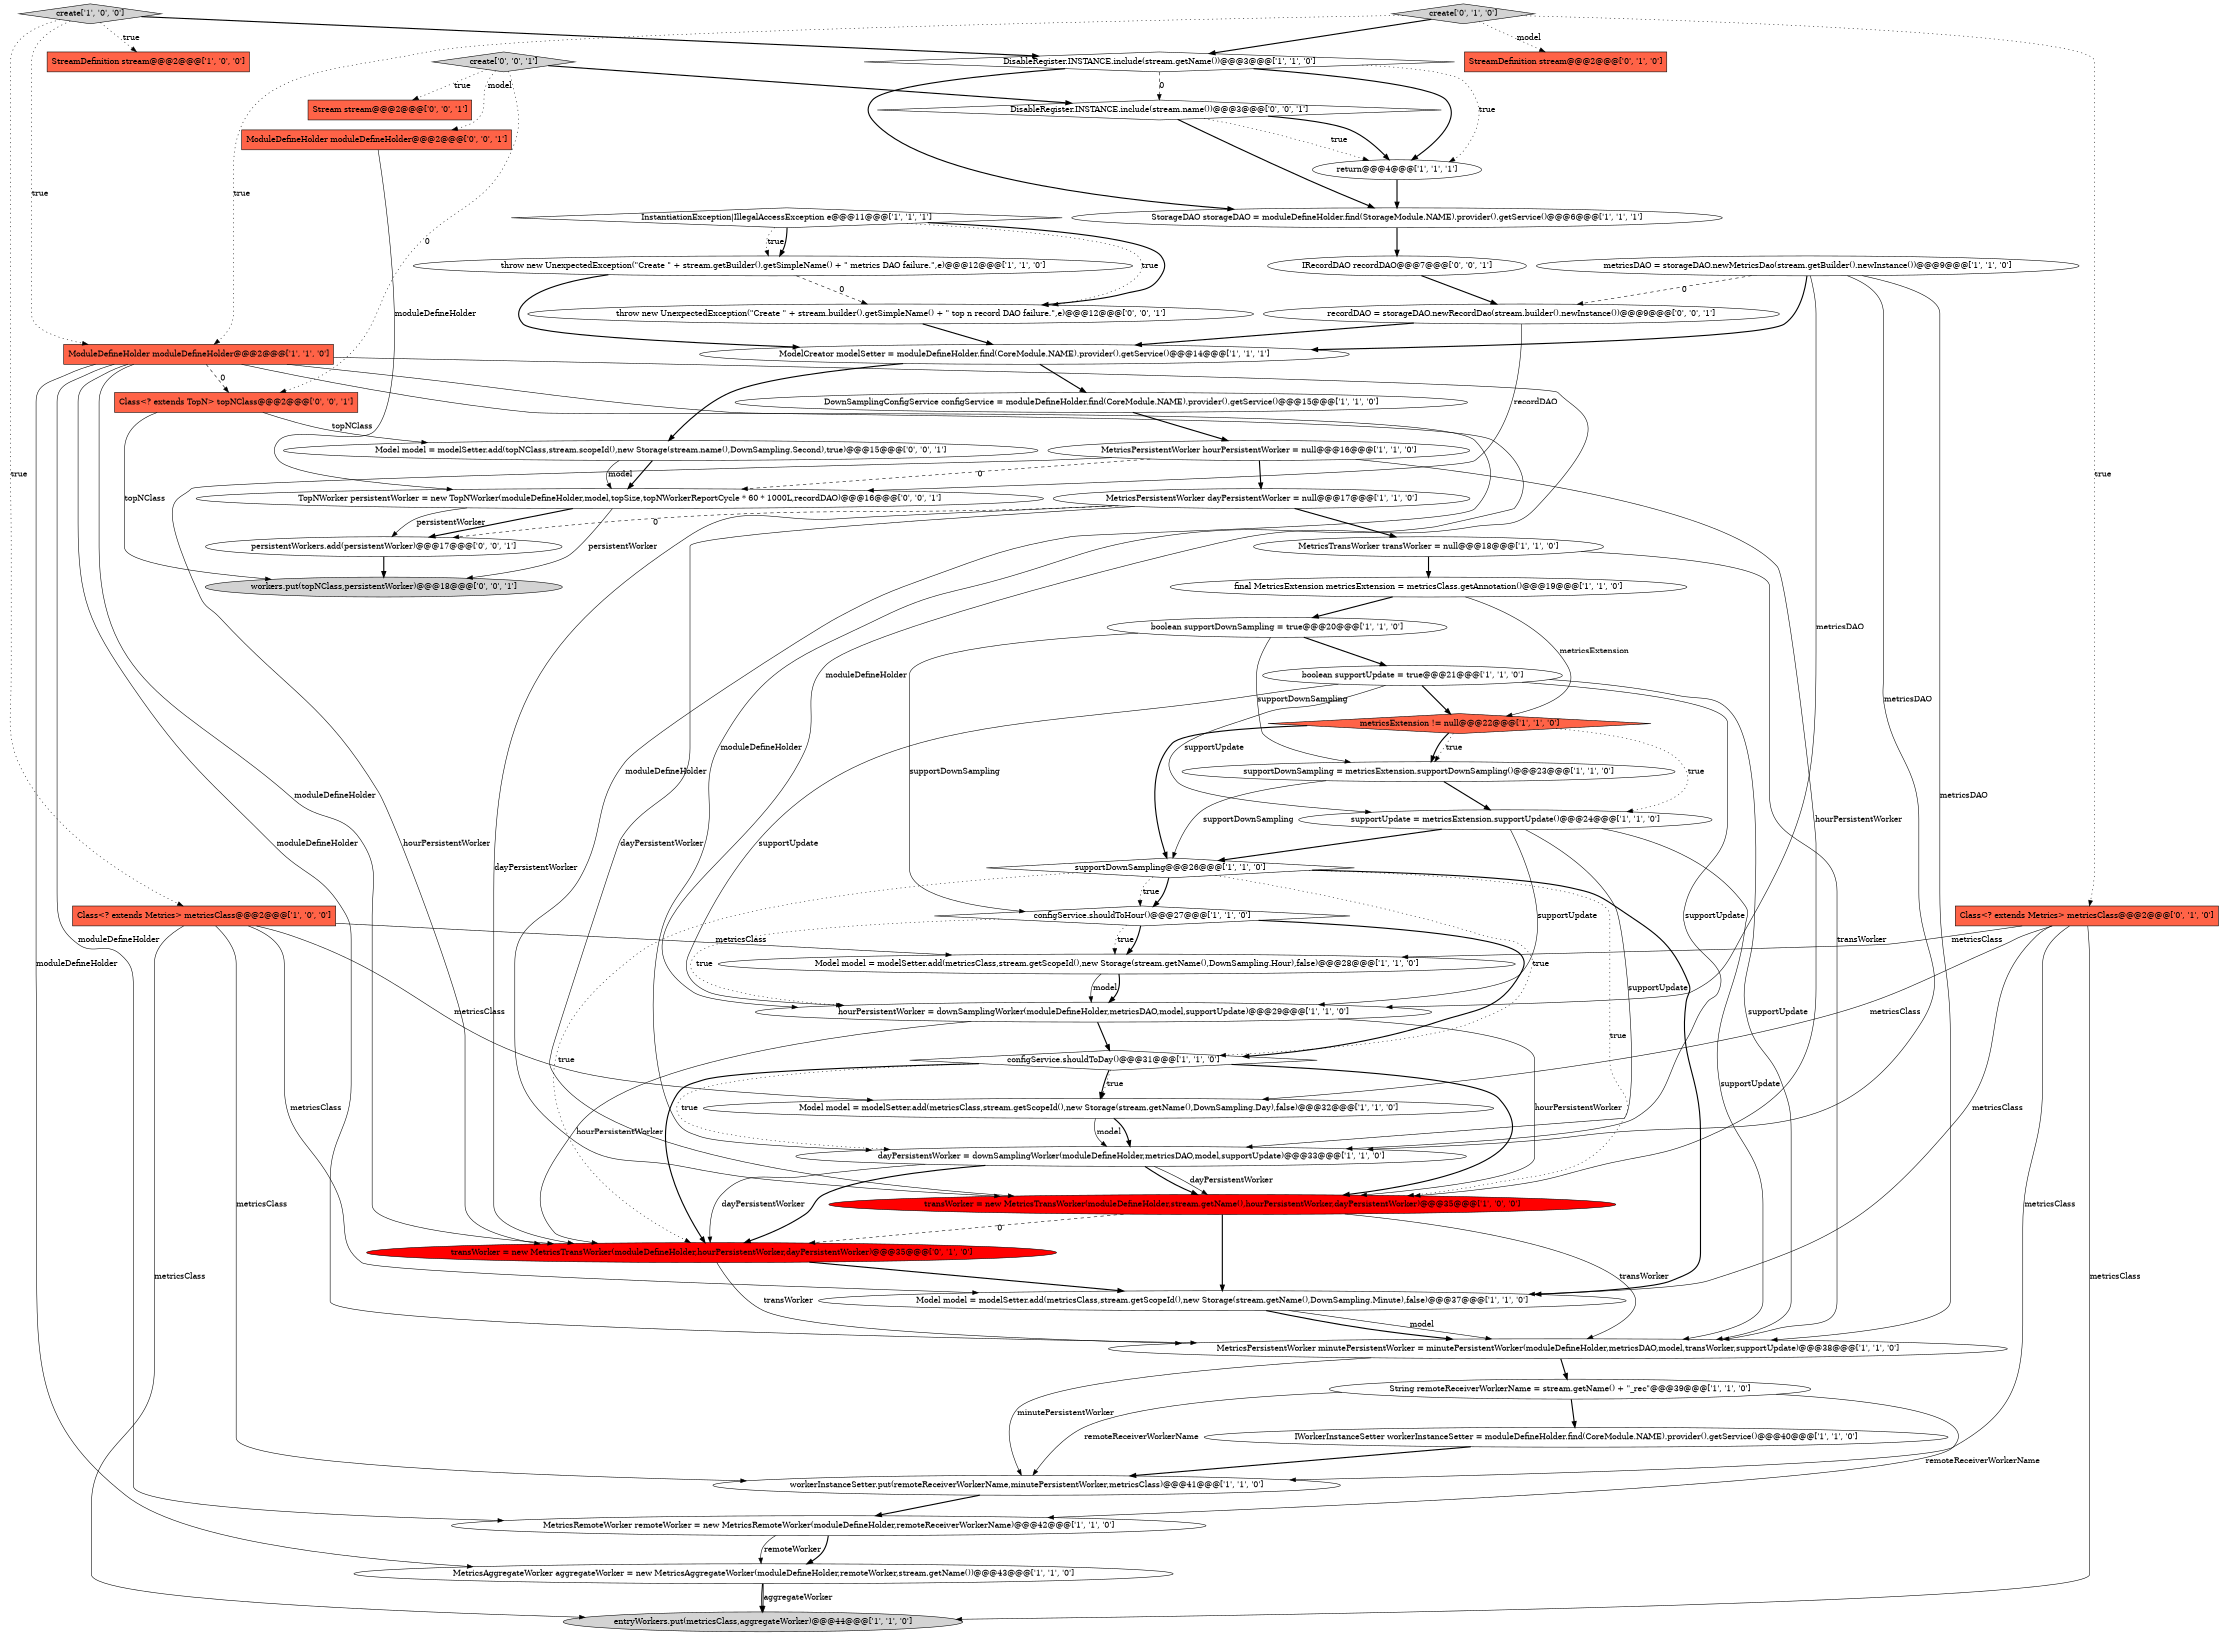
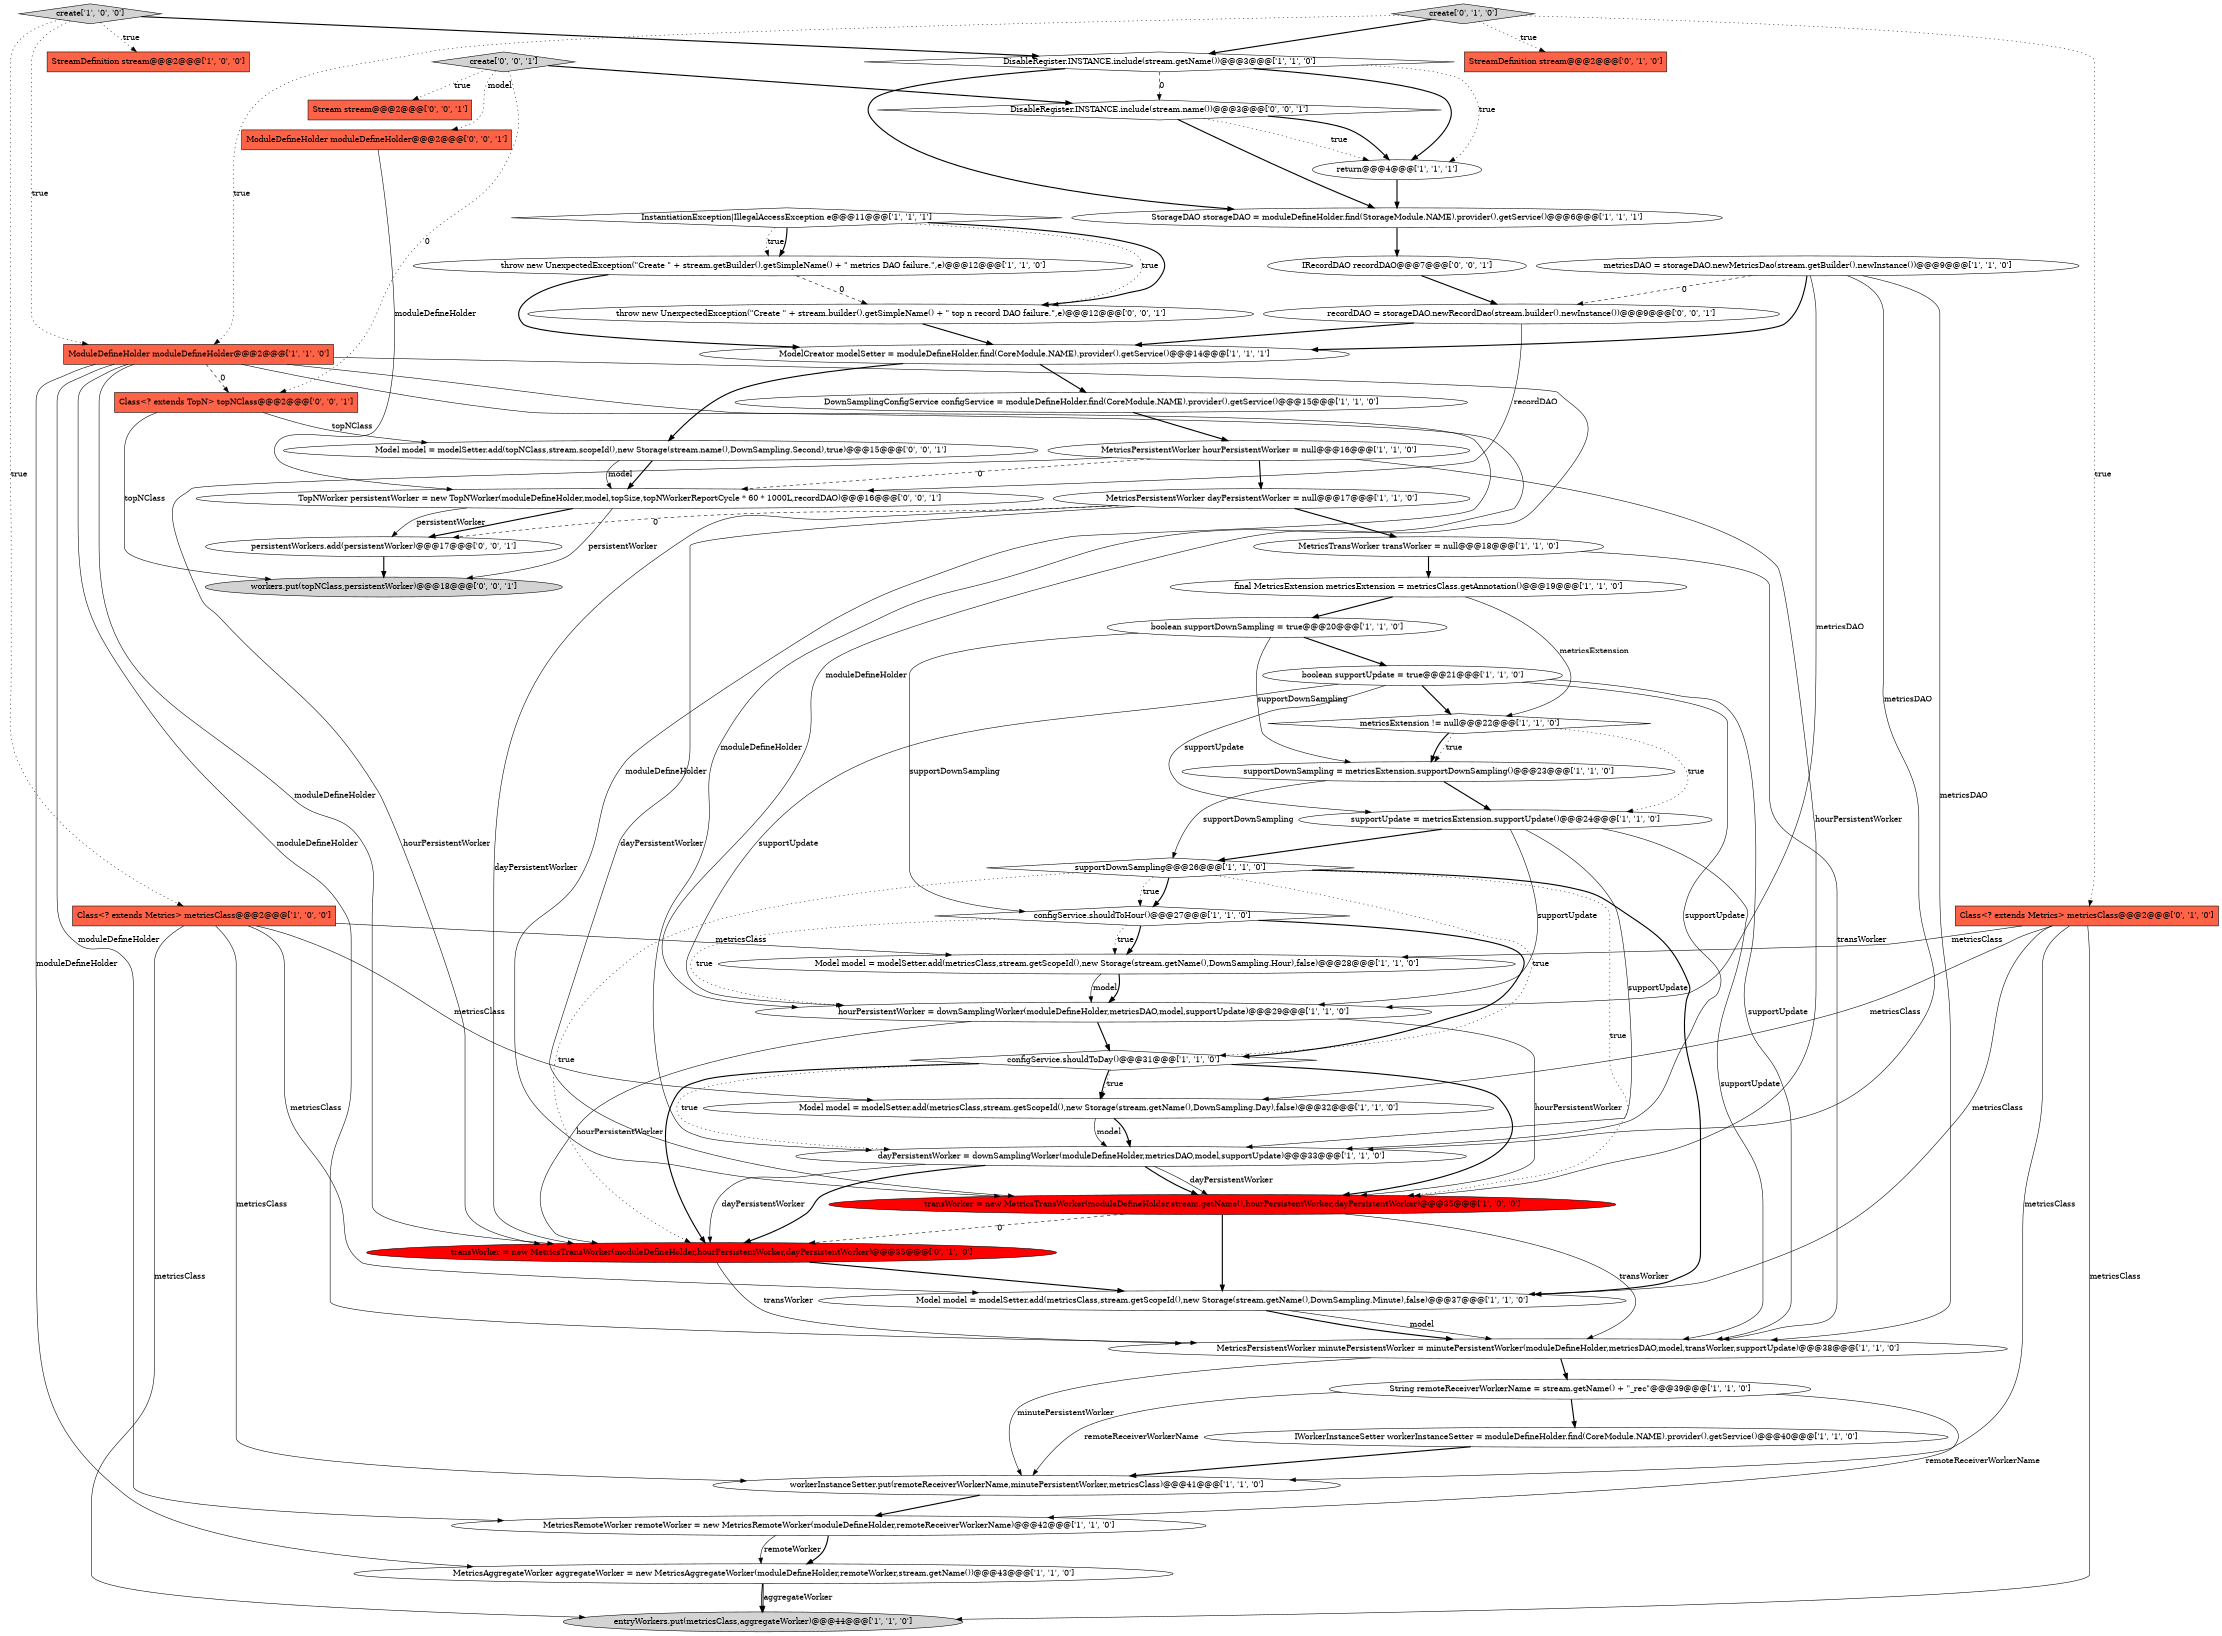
(1529, 38) -> (1529, 38)
(1459, 724) -> (1459, 724)
(1182, 738) -> none
